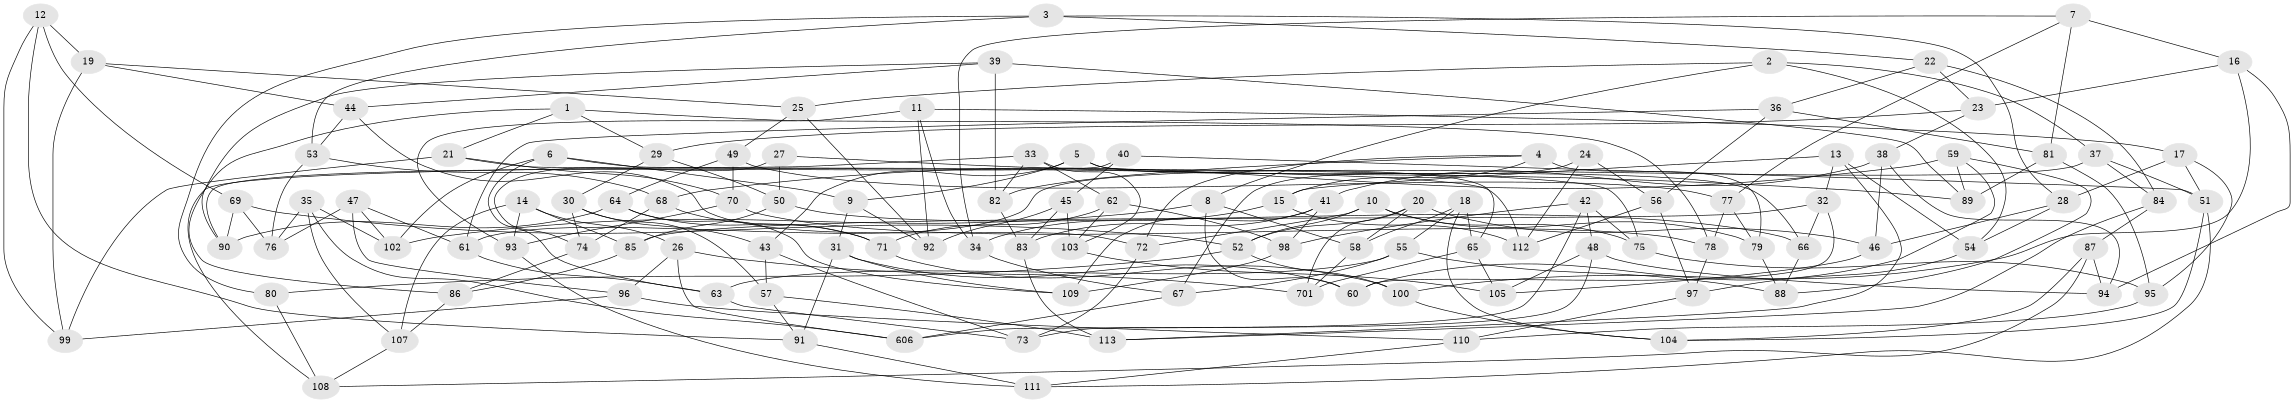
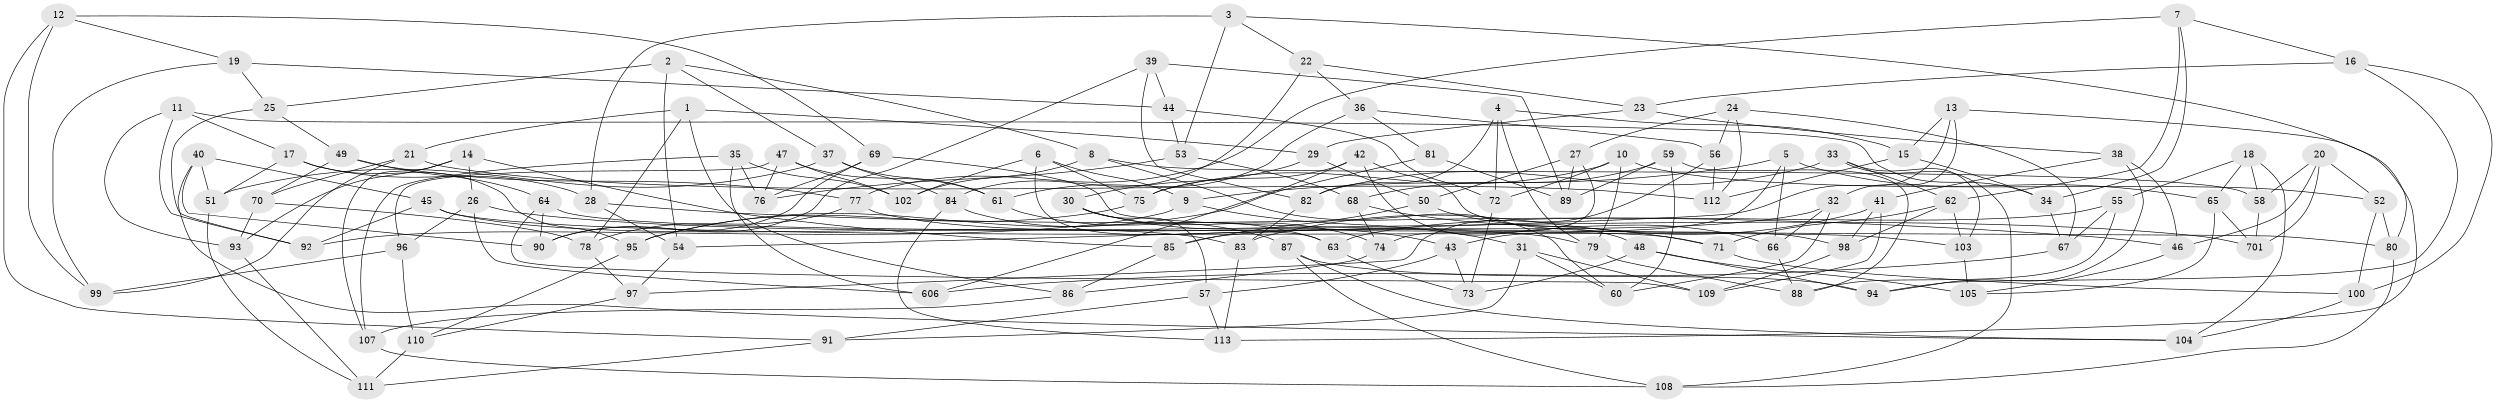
(2061, 85) -> (2120, 173)
none -> (1633, 132)
(736, 230) -> (1889, 234)
(1981, 333) -> (1129, 325)
